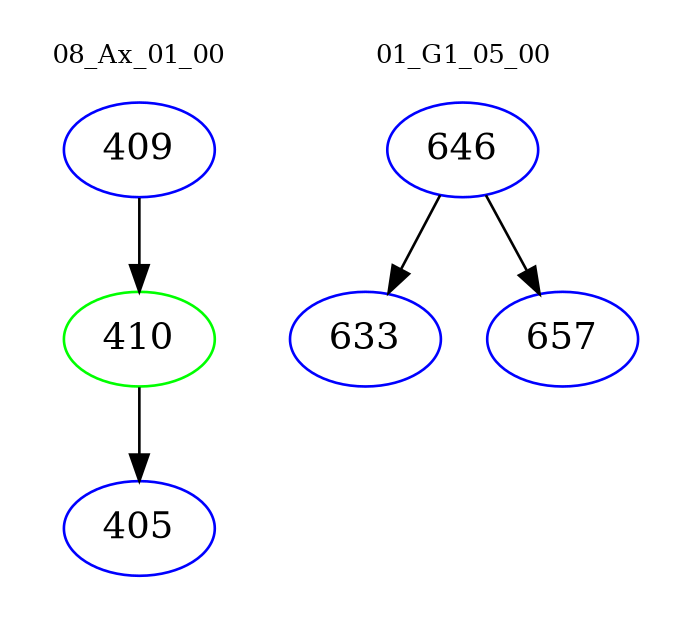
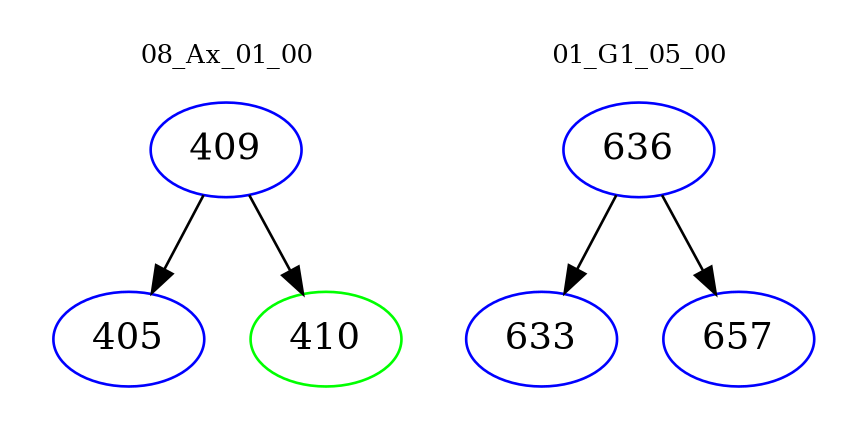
(463, 150) -> (639, 150)
(139, 421) -> (184, 232)
